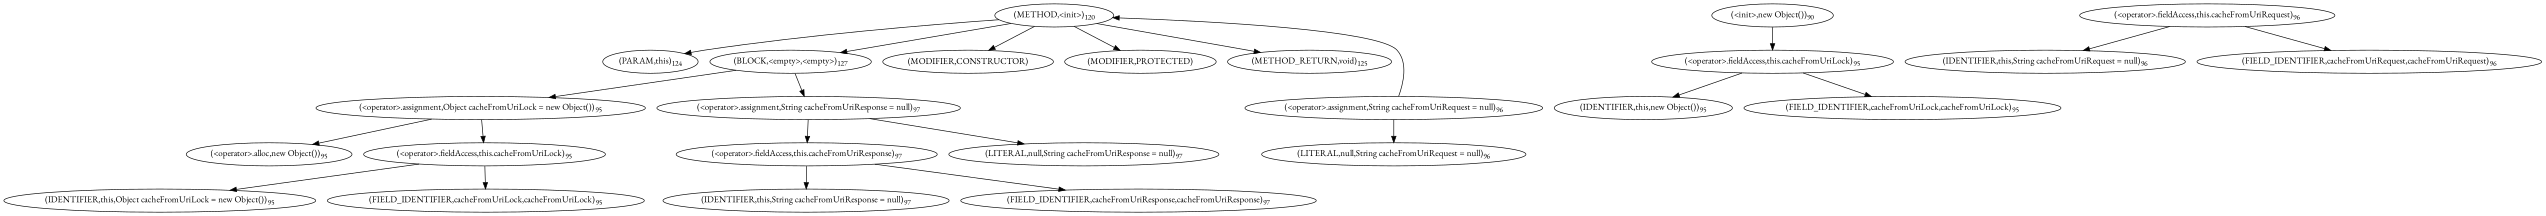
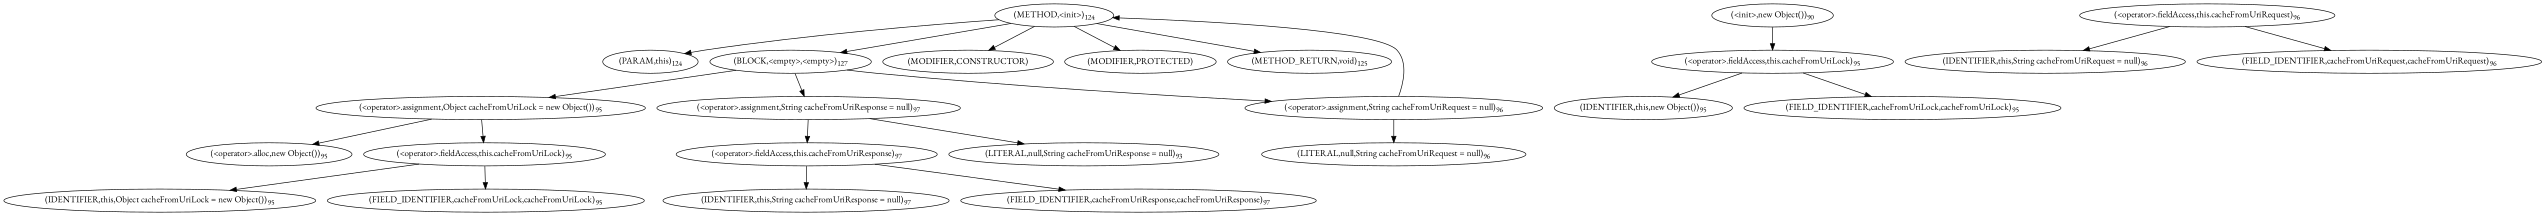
(1090, 14) -> (1090, 14)
none -> (1056, 88)
(1179, 153) -> (1179, 153)
